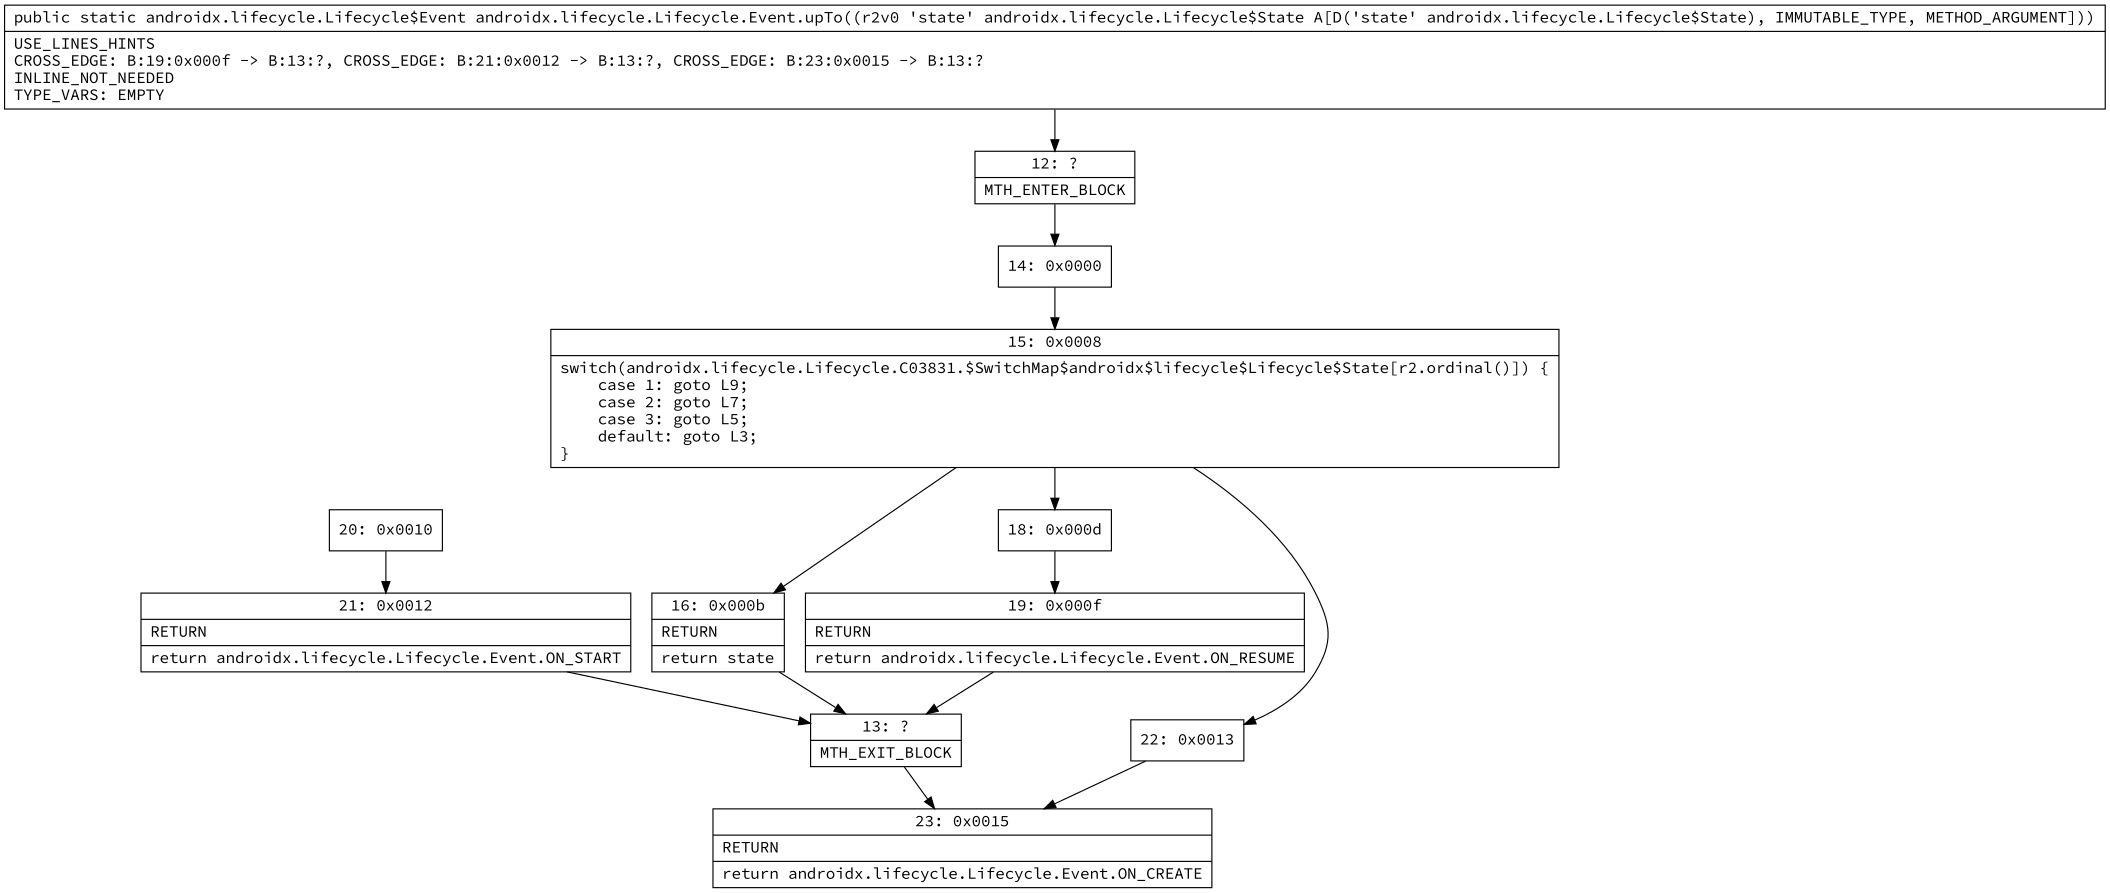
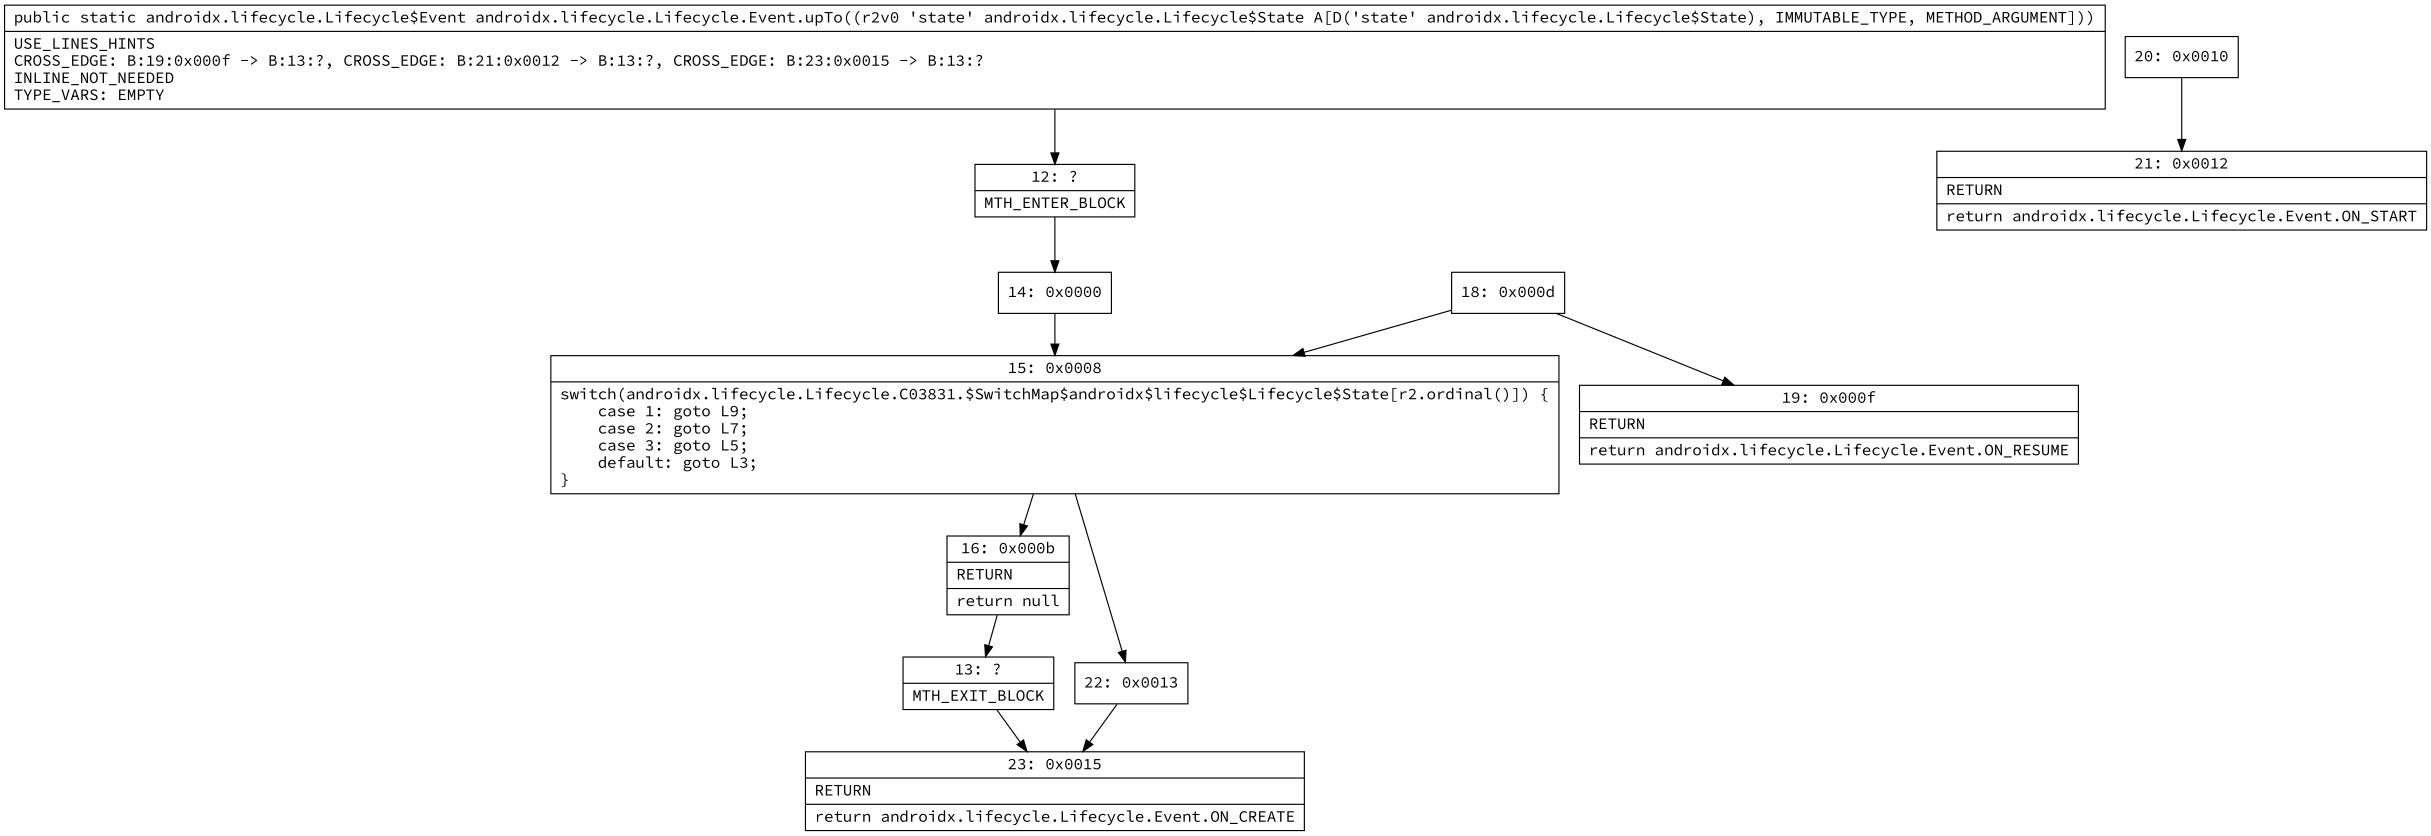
(1055, 483) -> (1378, 331)
(718, 658) -> (1008, 601)
(965, 690) -> none
(683, 696) -> none
